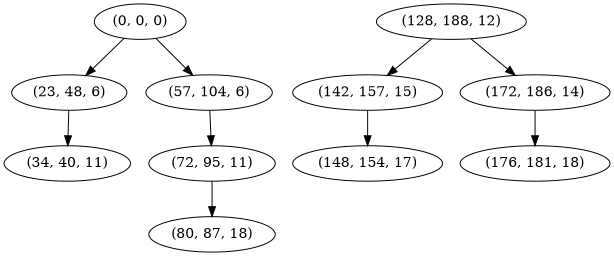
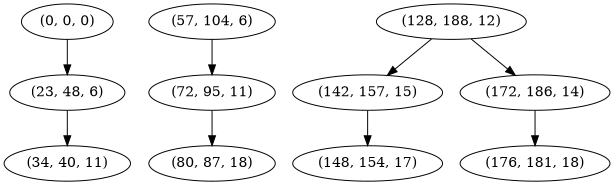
(171, 53) -> none
